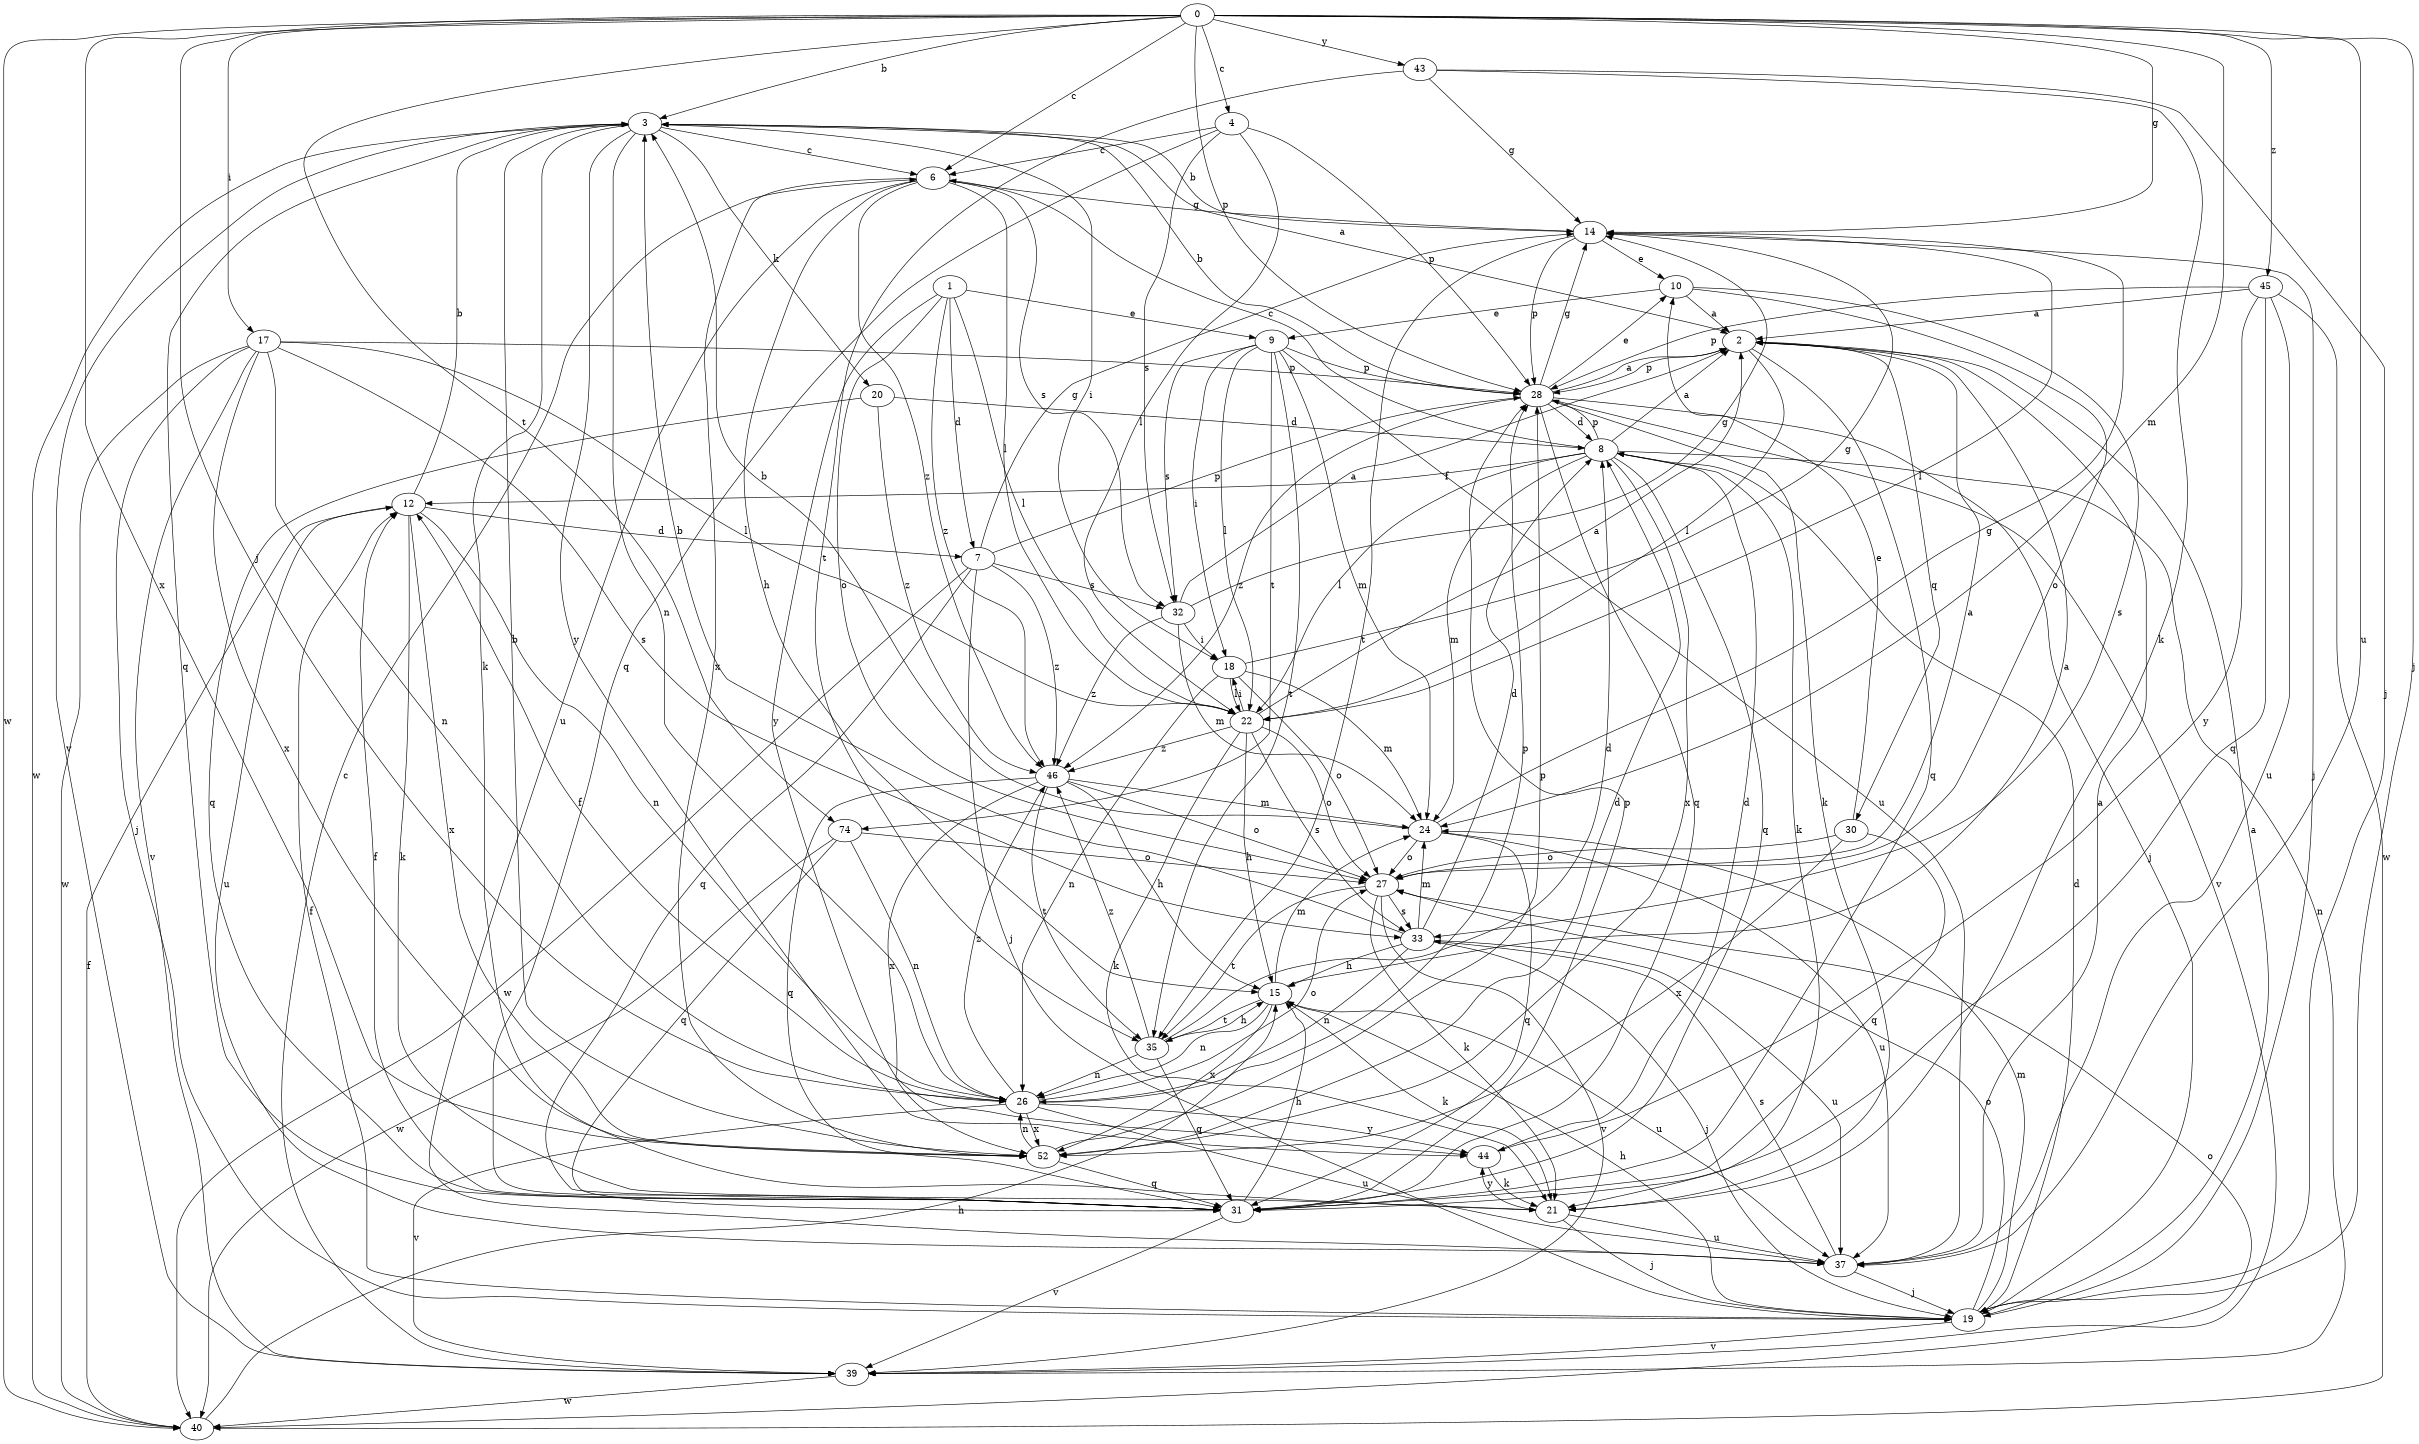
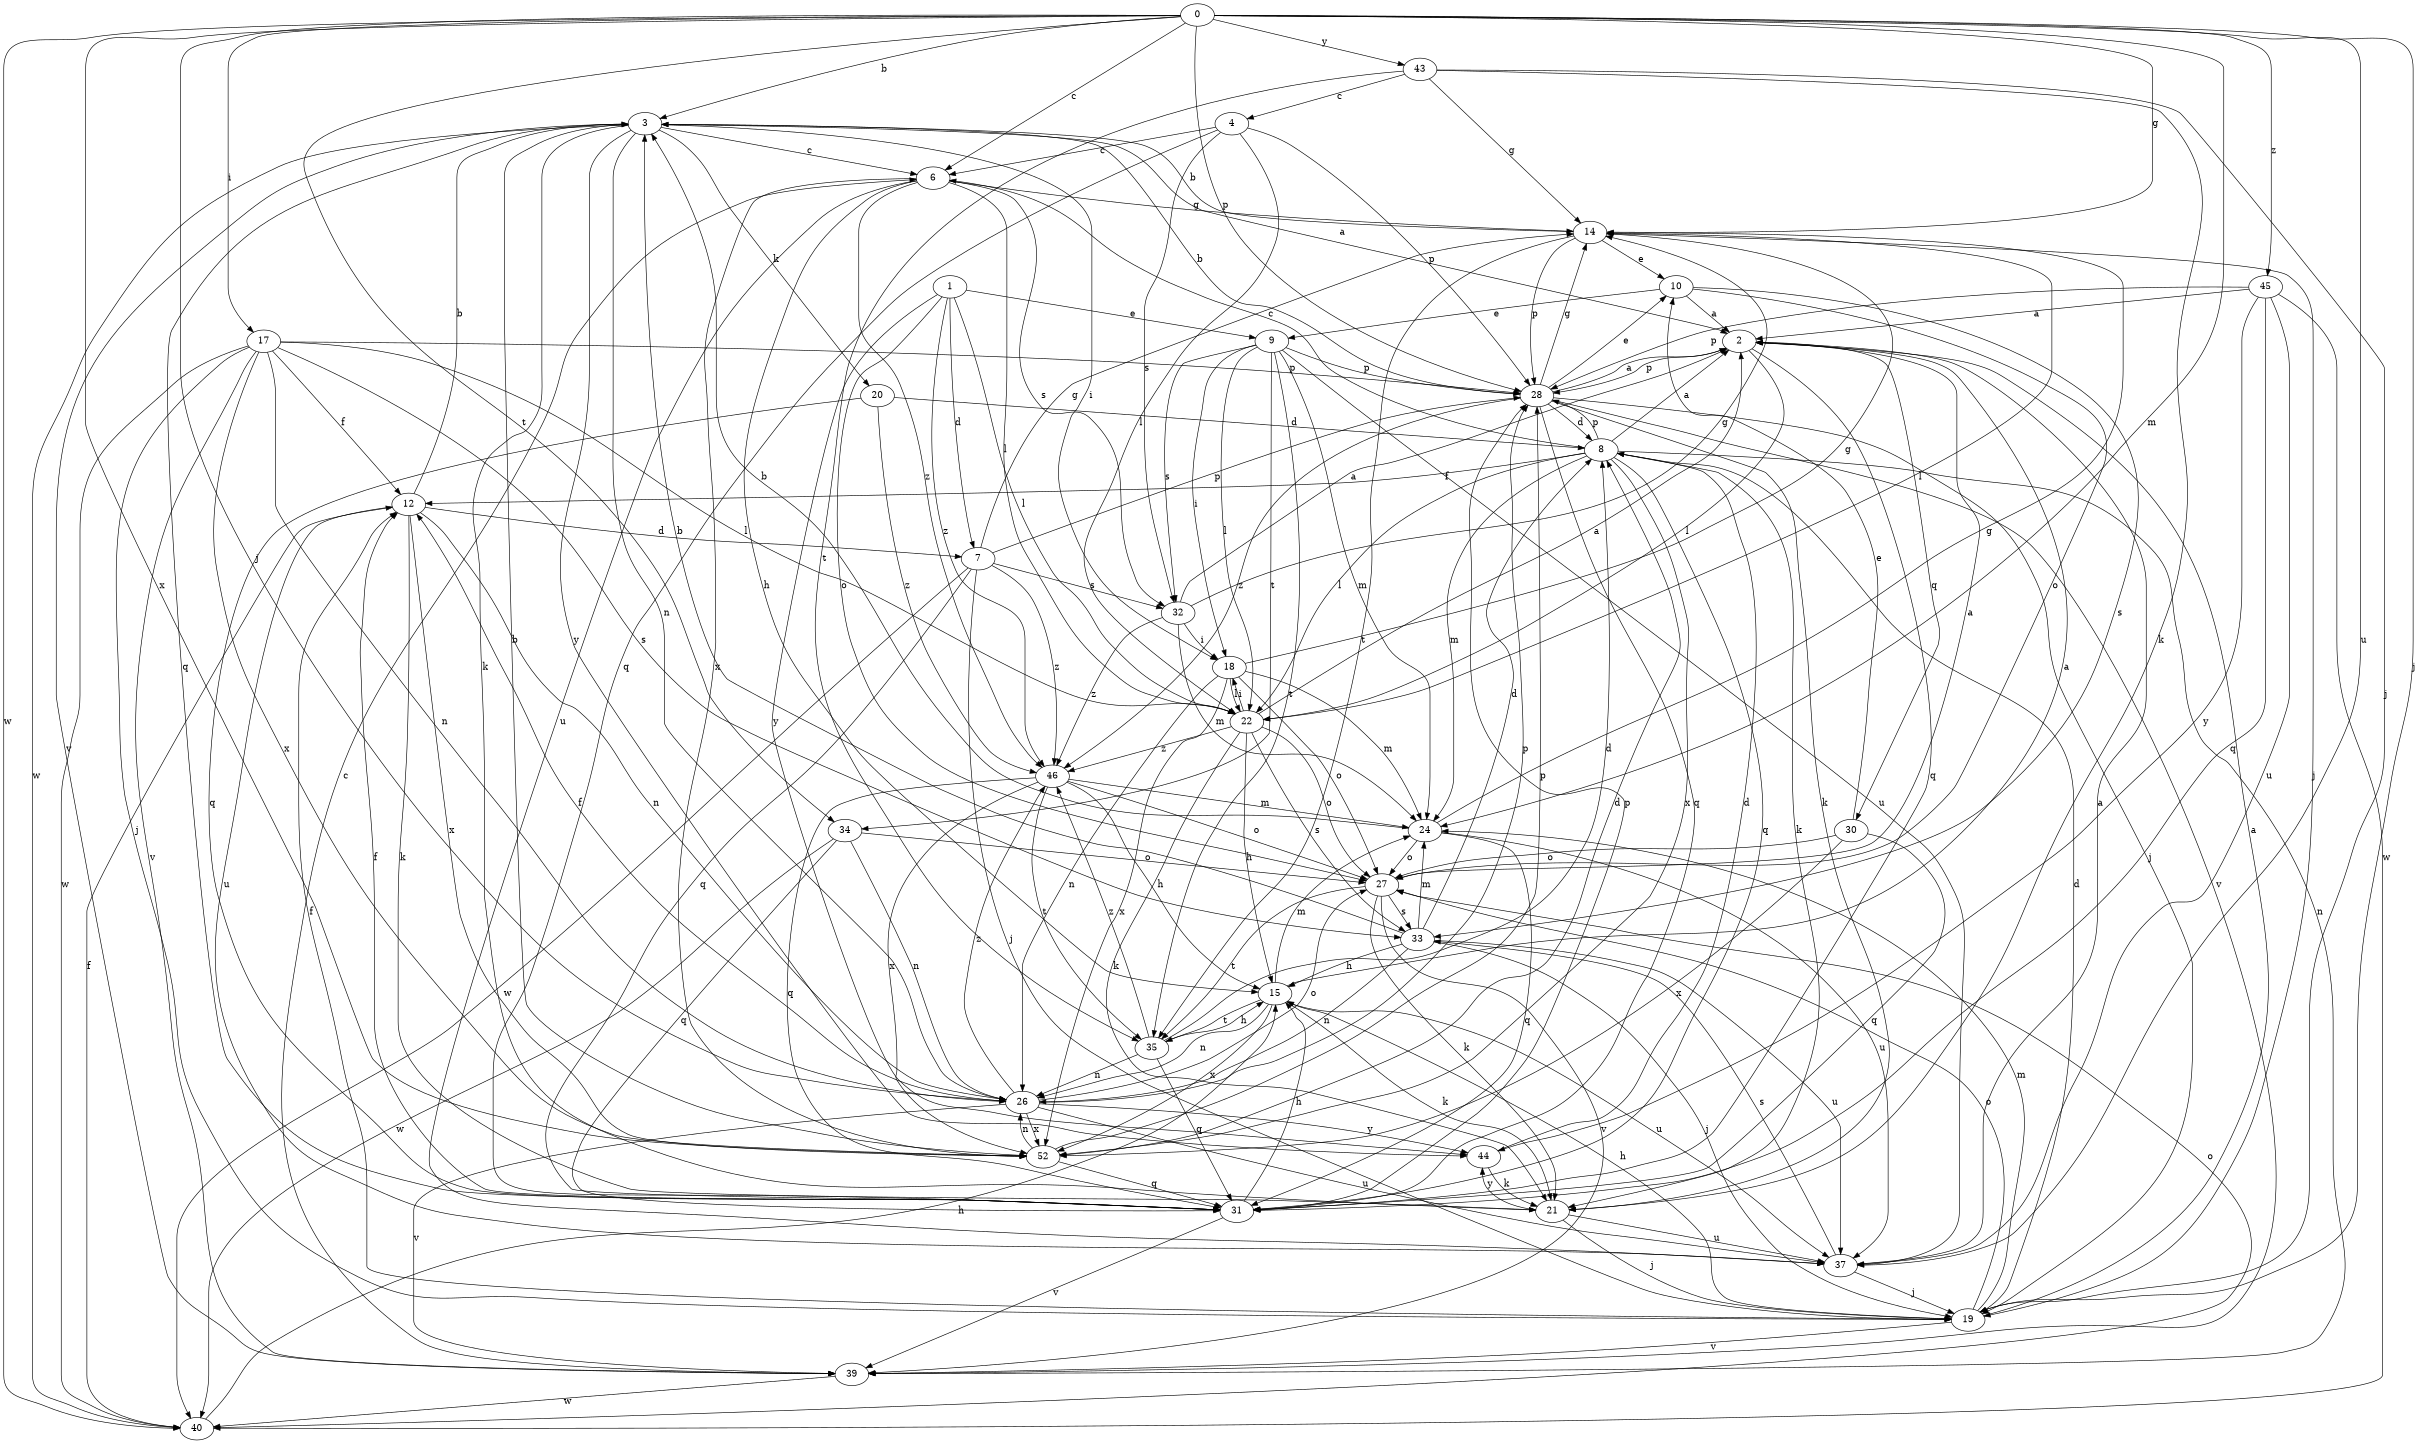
(1216, 66) -> (1329, 96)
none -> (335, 420)
(845, 831) -> (845, 831)
none -> (1123, 899)
